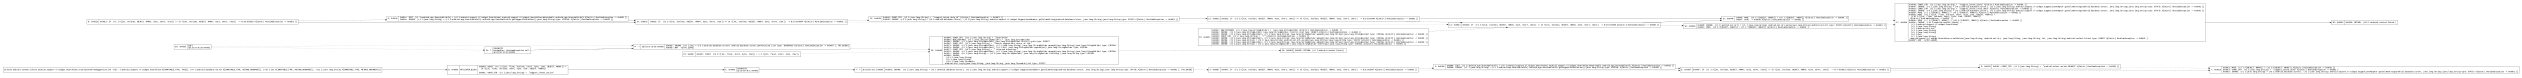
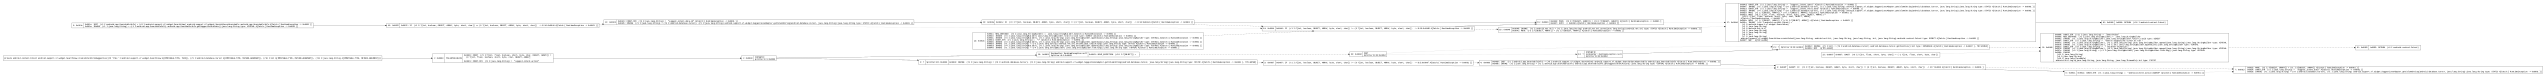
(193, 22) -> none
none -> (1088, 54)
